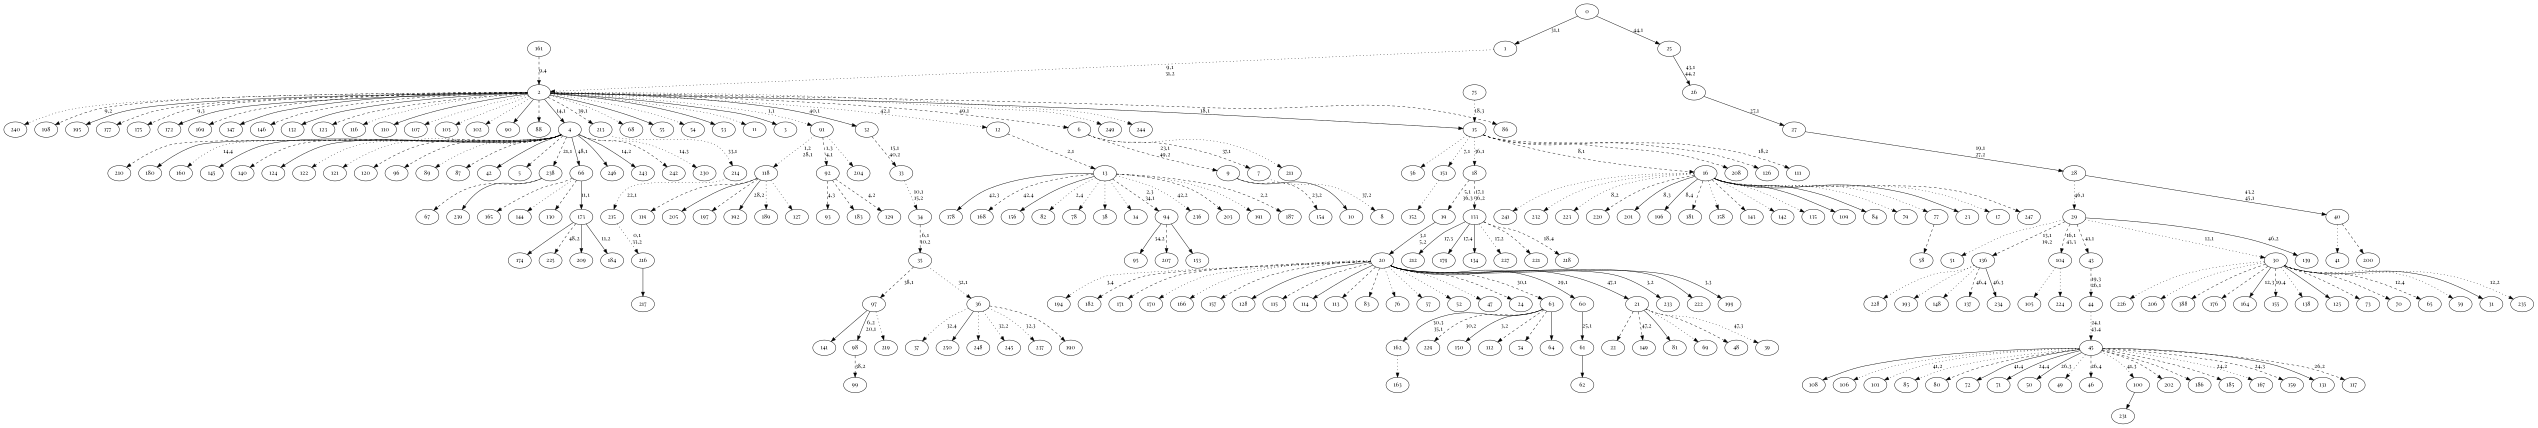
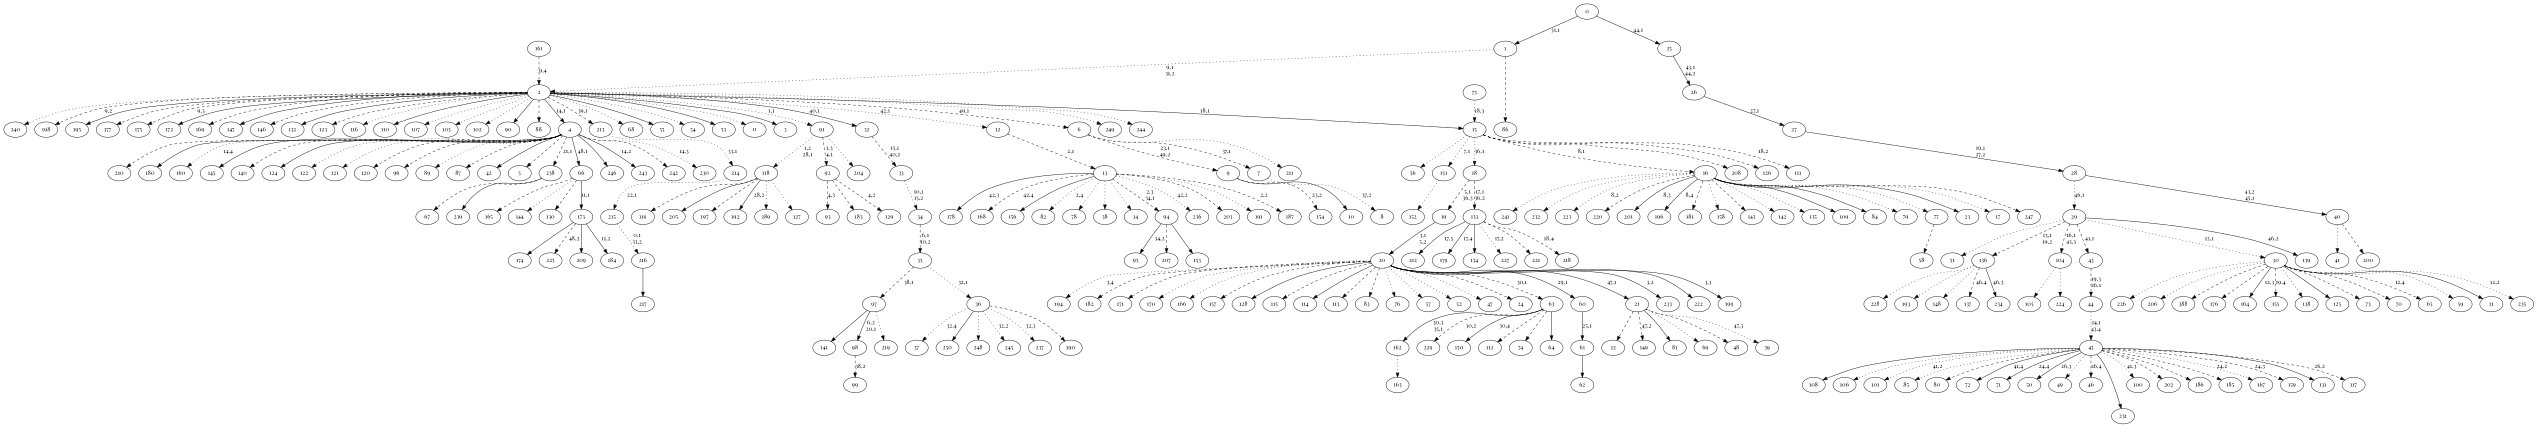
(1023, 102) -> (1505, 87)
(1505, 326) -> (1505, 326)
(2132, 399) -> (2111, 378)
